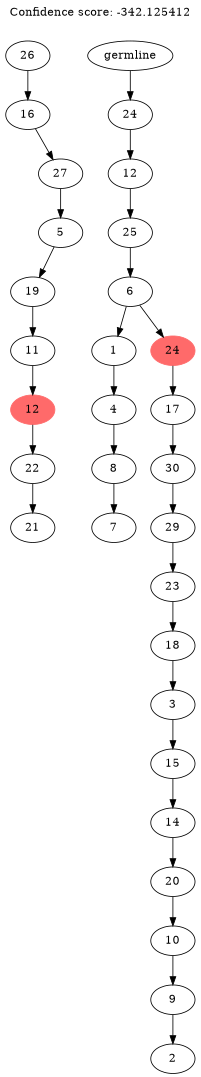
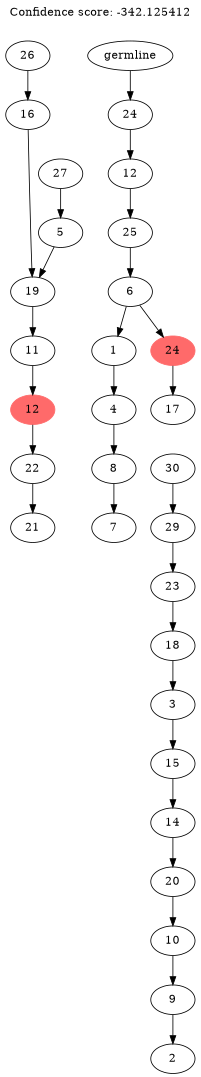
(42, 141) -> (30, 199)
(173, 435) -> none
